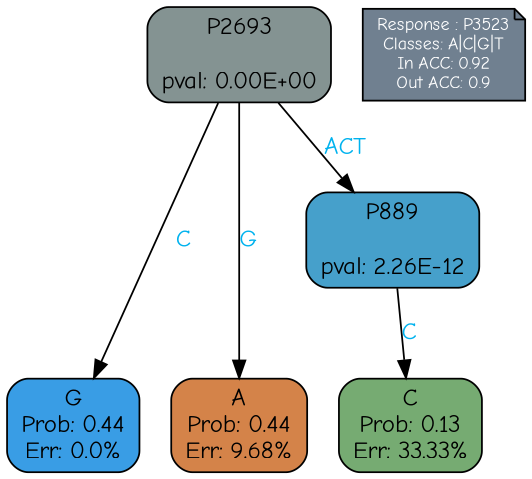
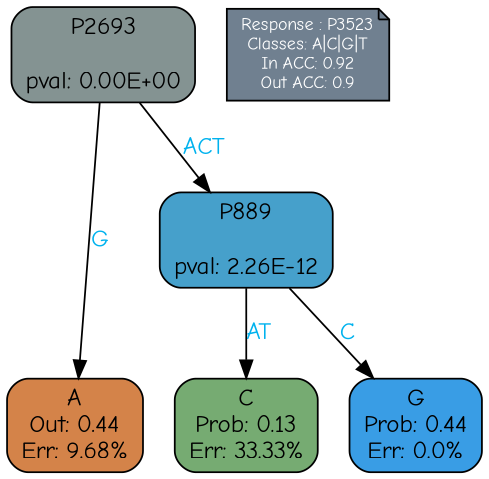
(160, 232) -> (325, 326)
(410, 333) -> (259, 333)
(239, 425) -> (75, 425)
